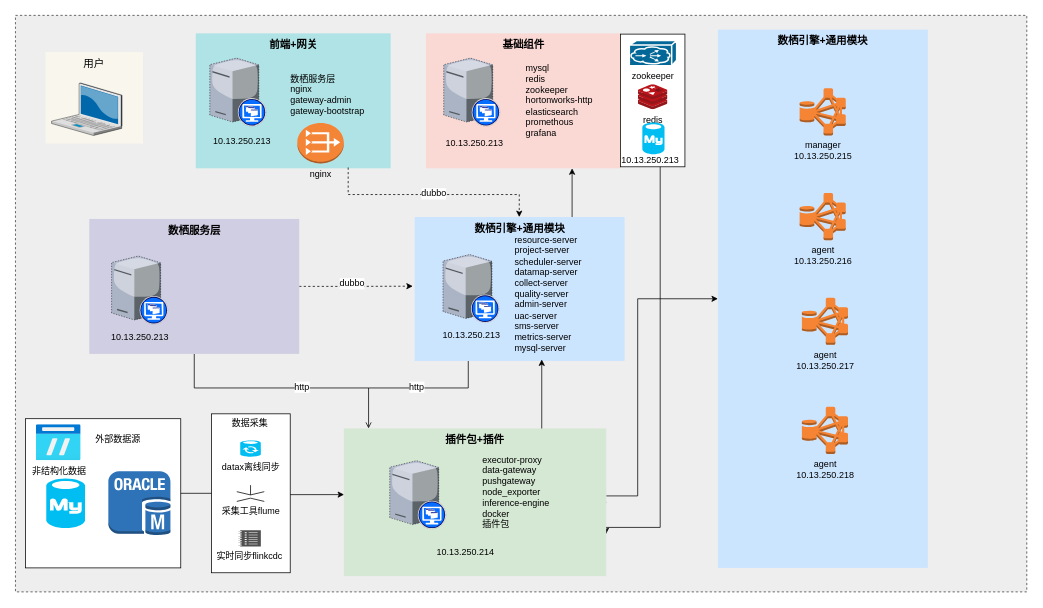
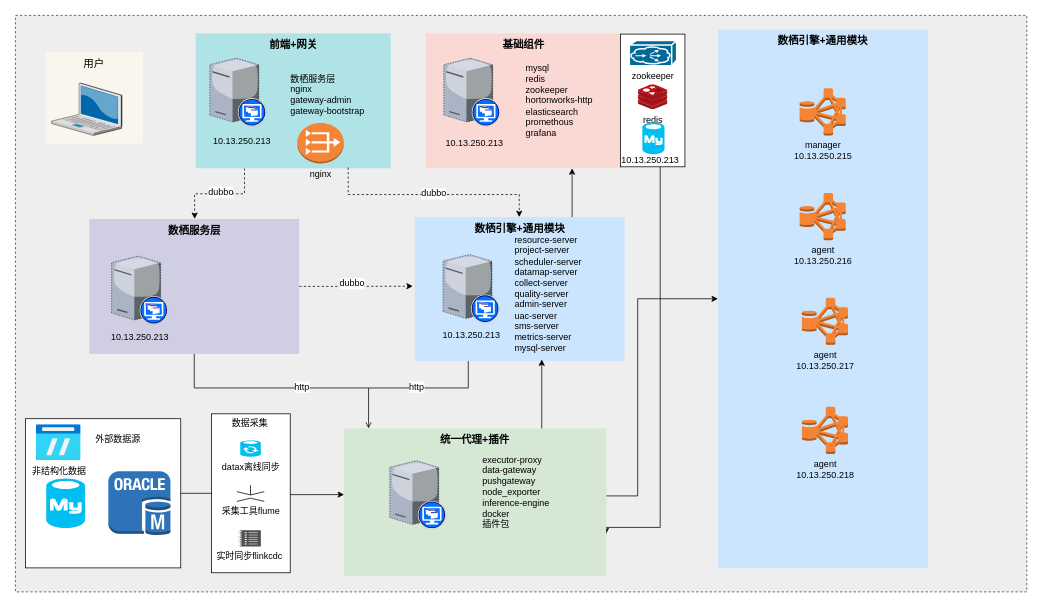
none -> (222, 194)
(475, 440) -> (475, 440)
(471, 552) -> none
